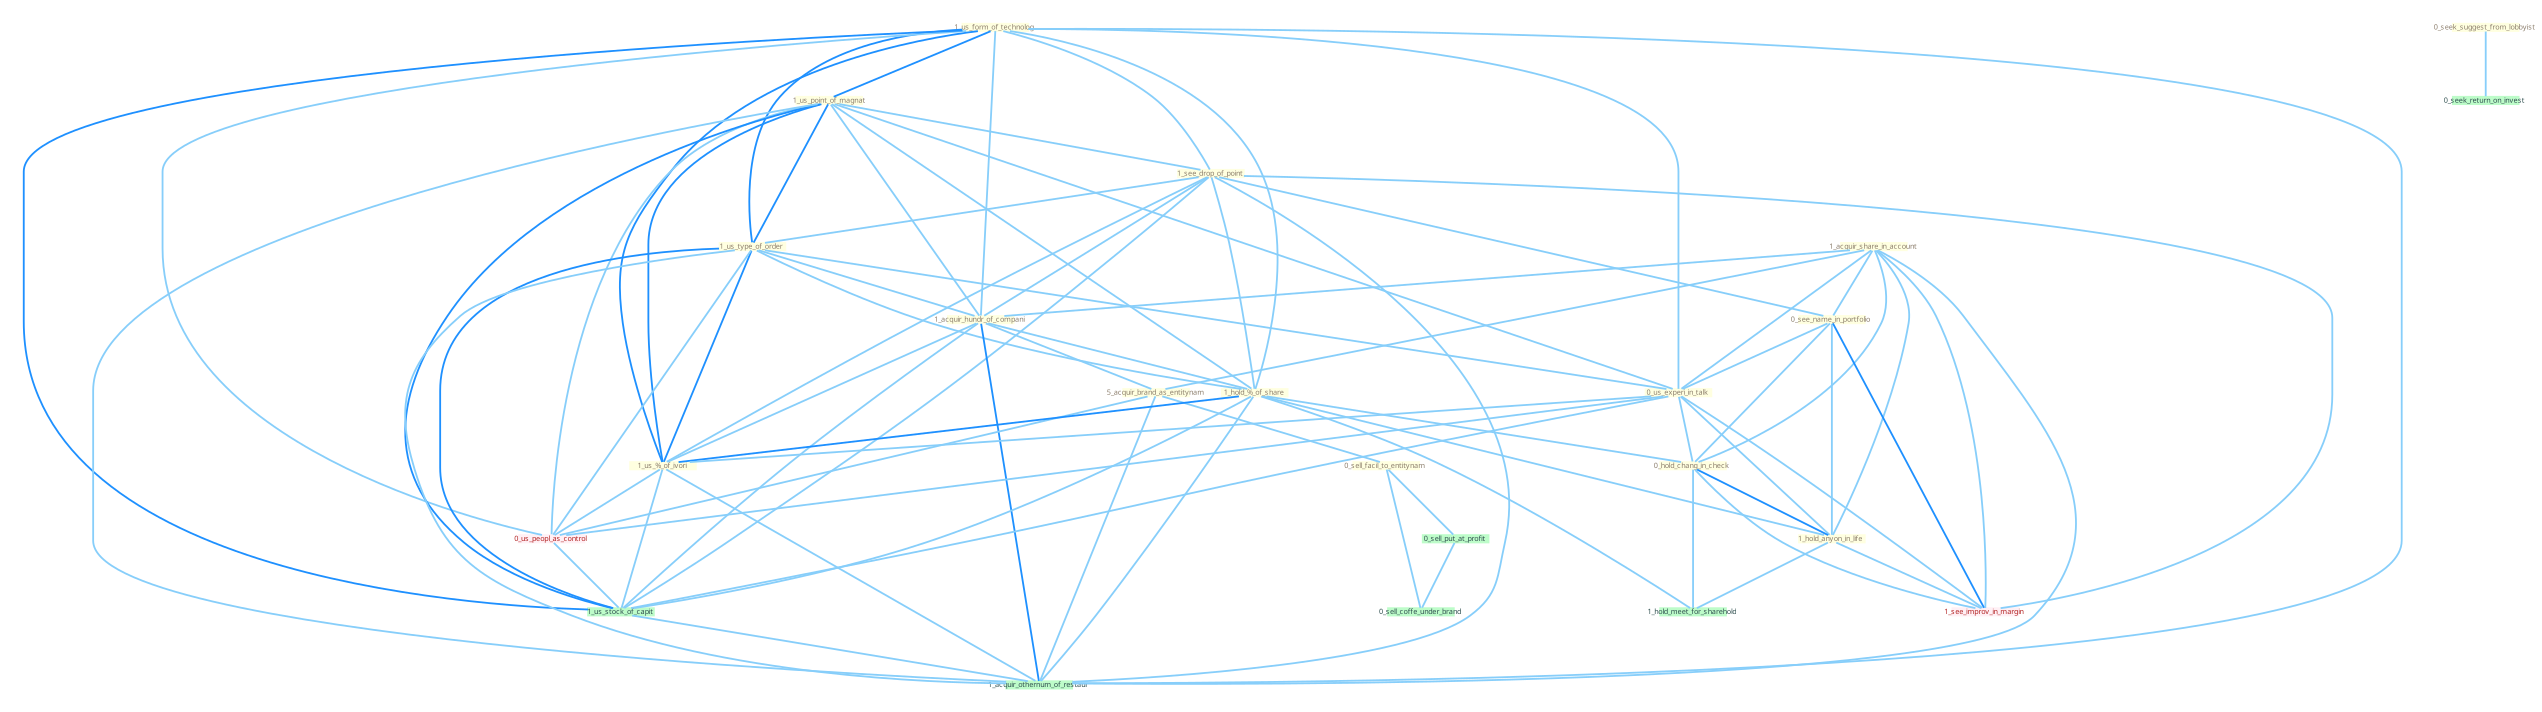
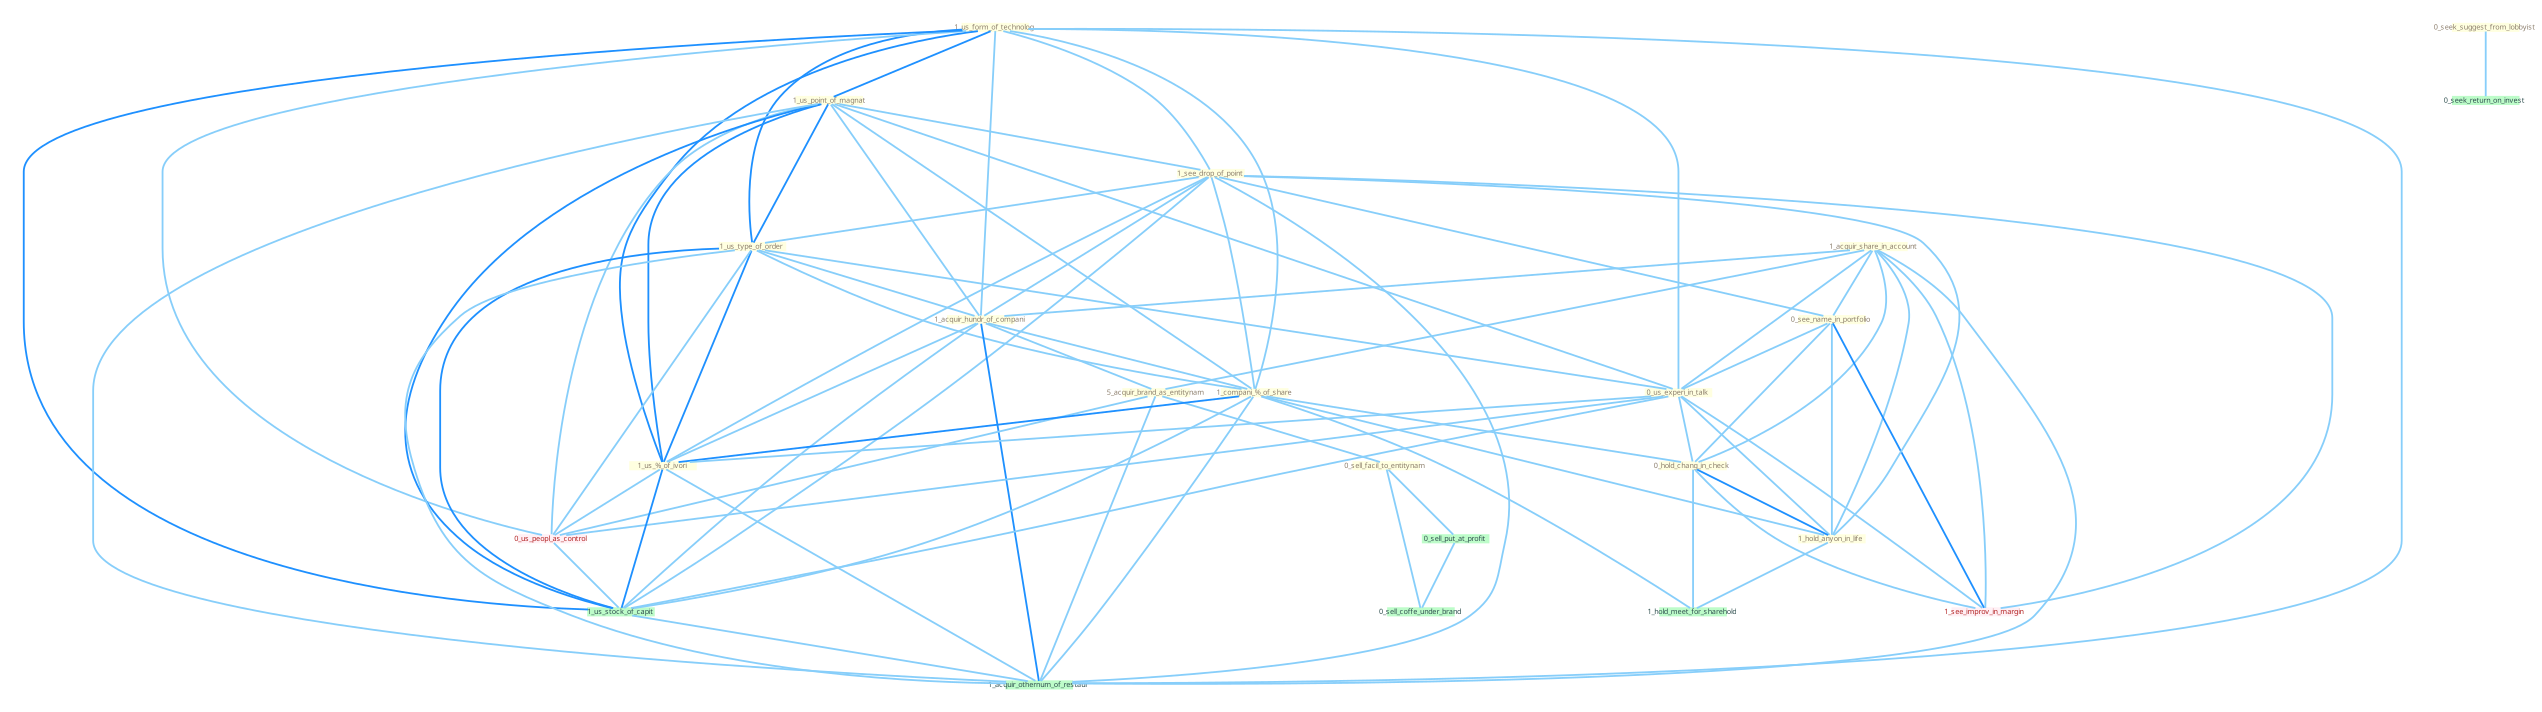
(1255, 393) -> (1255, 393)
(642, 539) -> (642, 539)
(1909, 575) -> (1832, 217)
